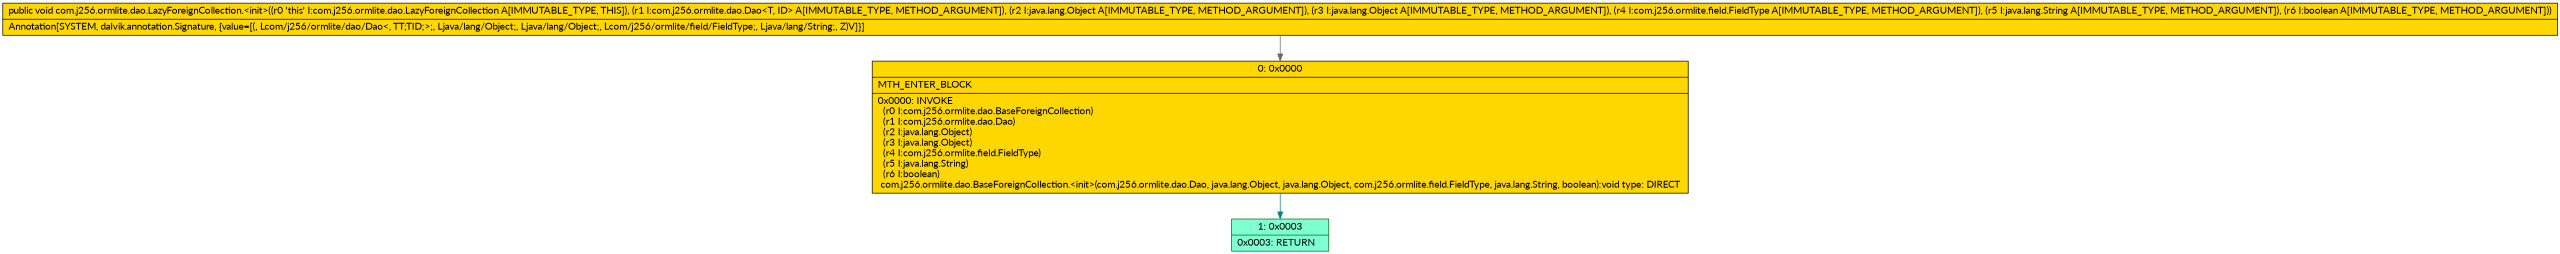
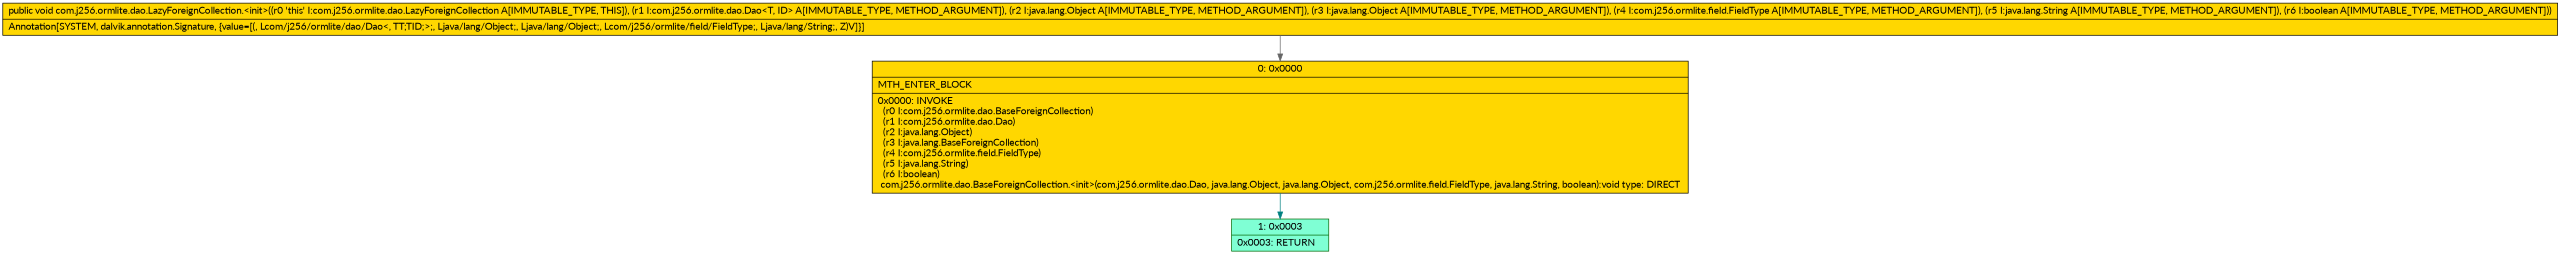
(925, 143) -> (958, 143)
